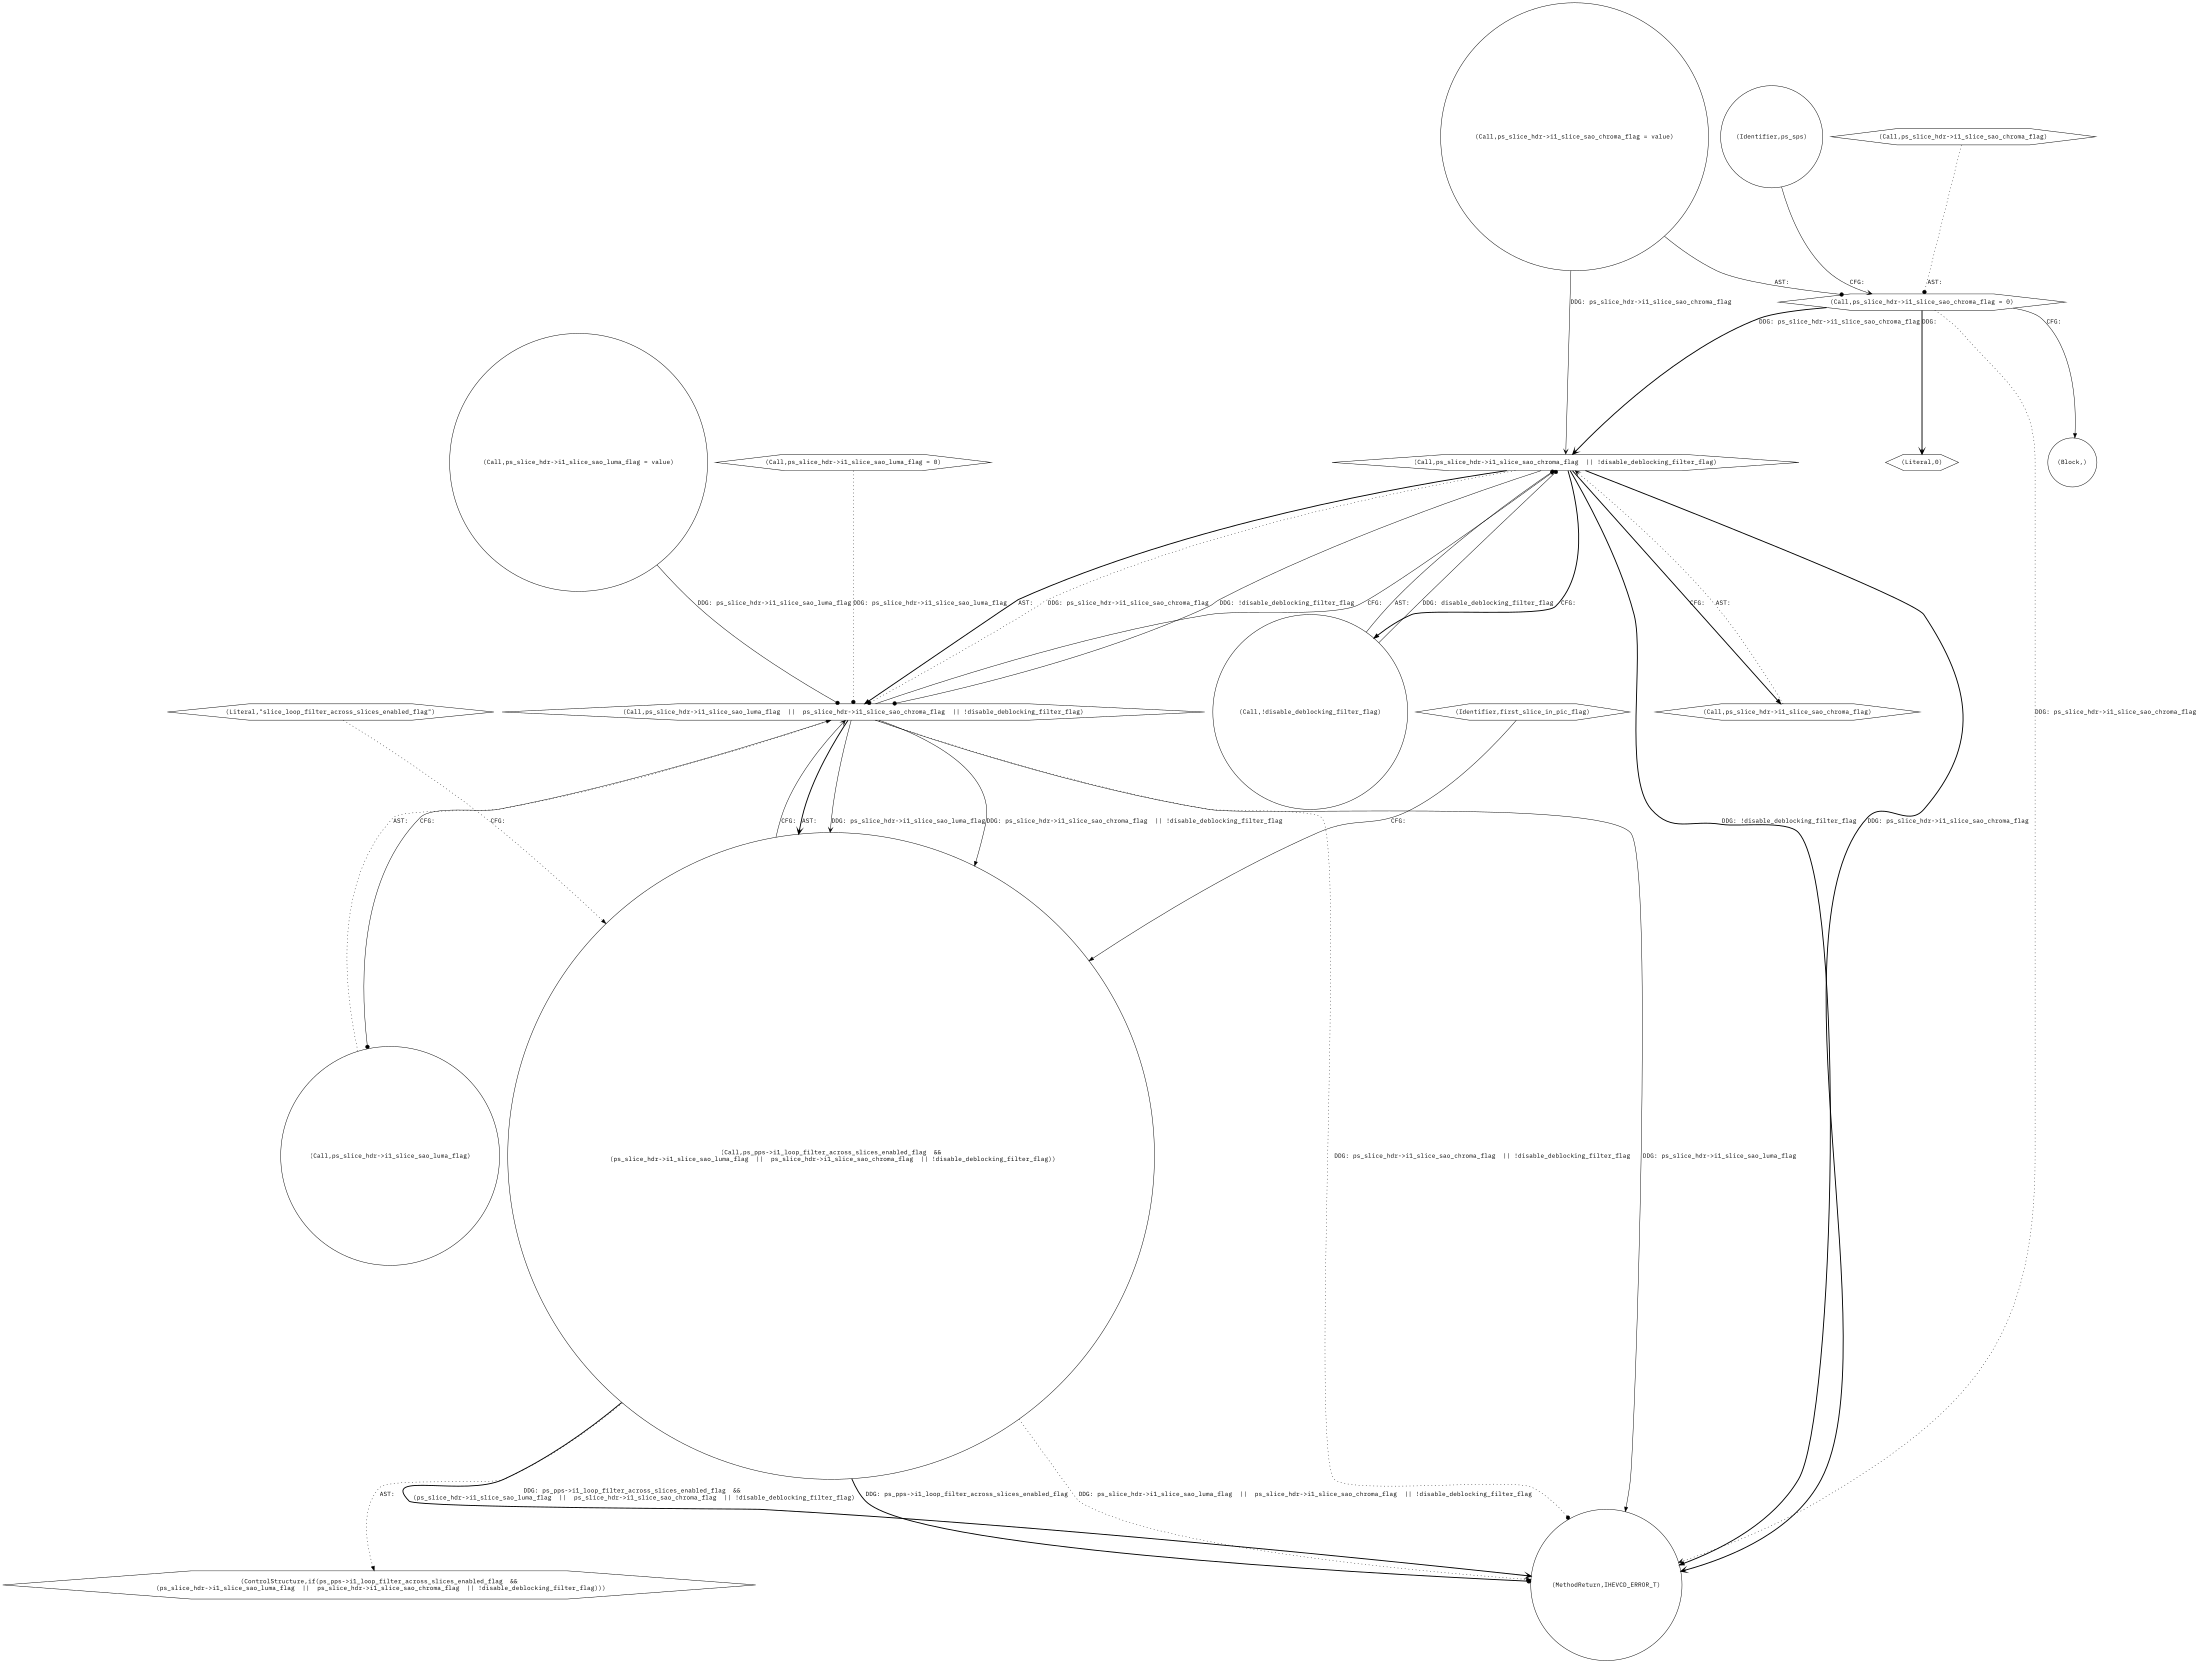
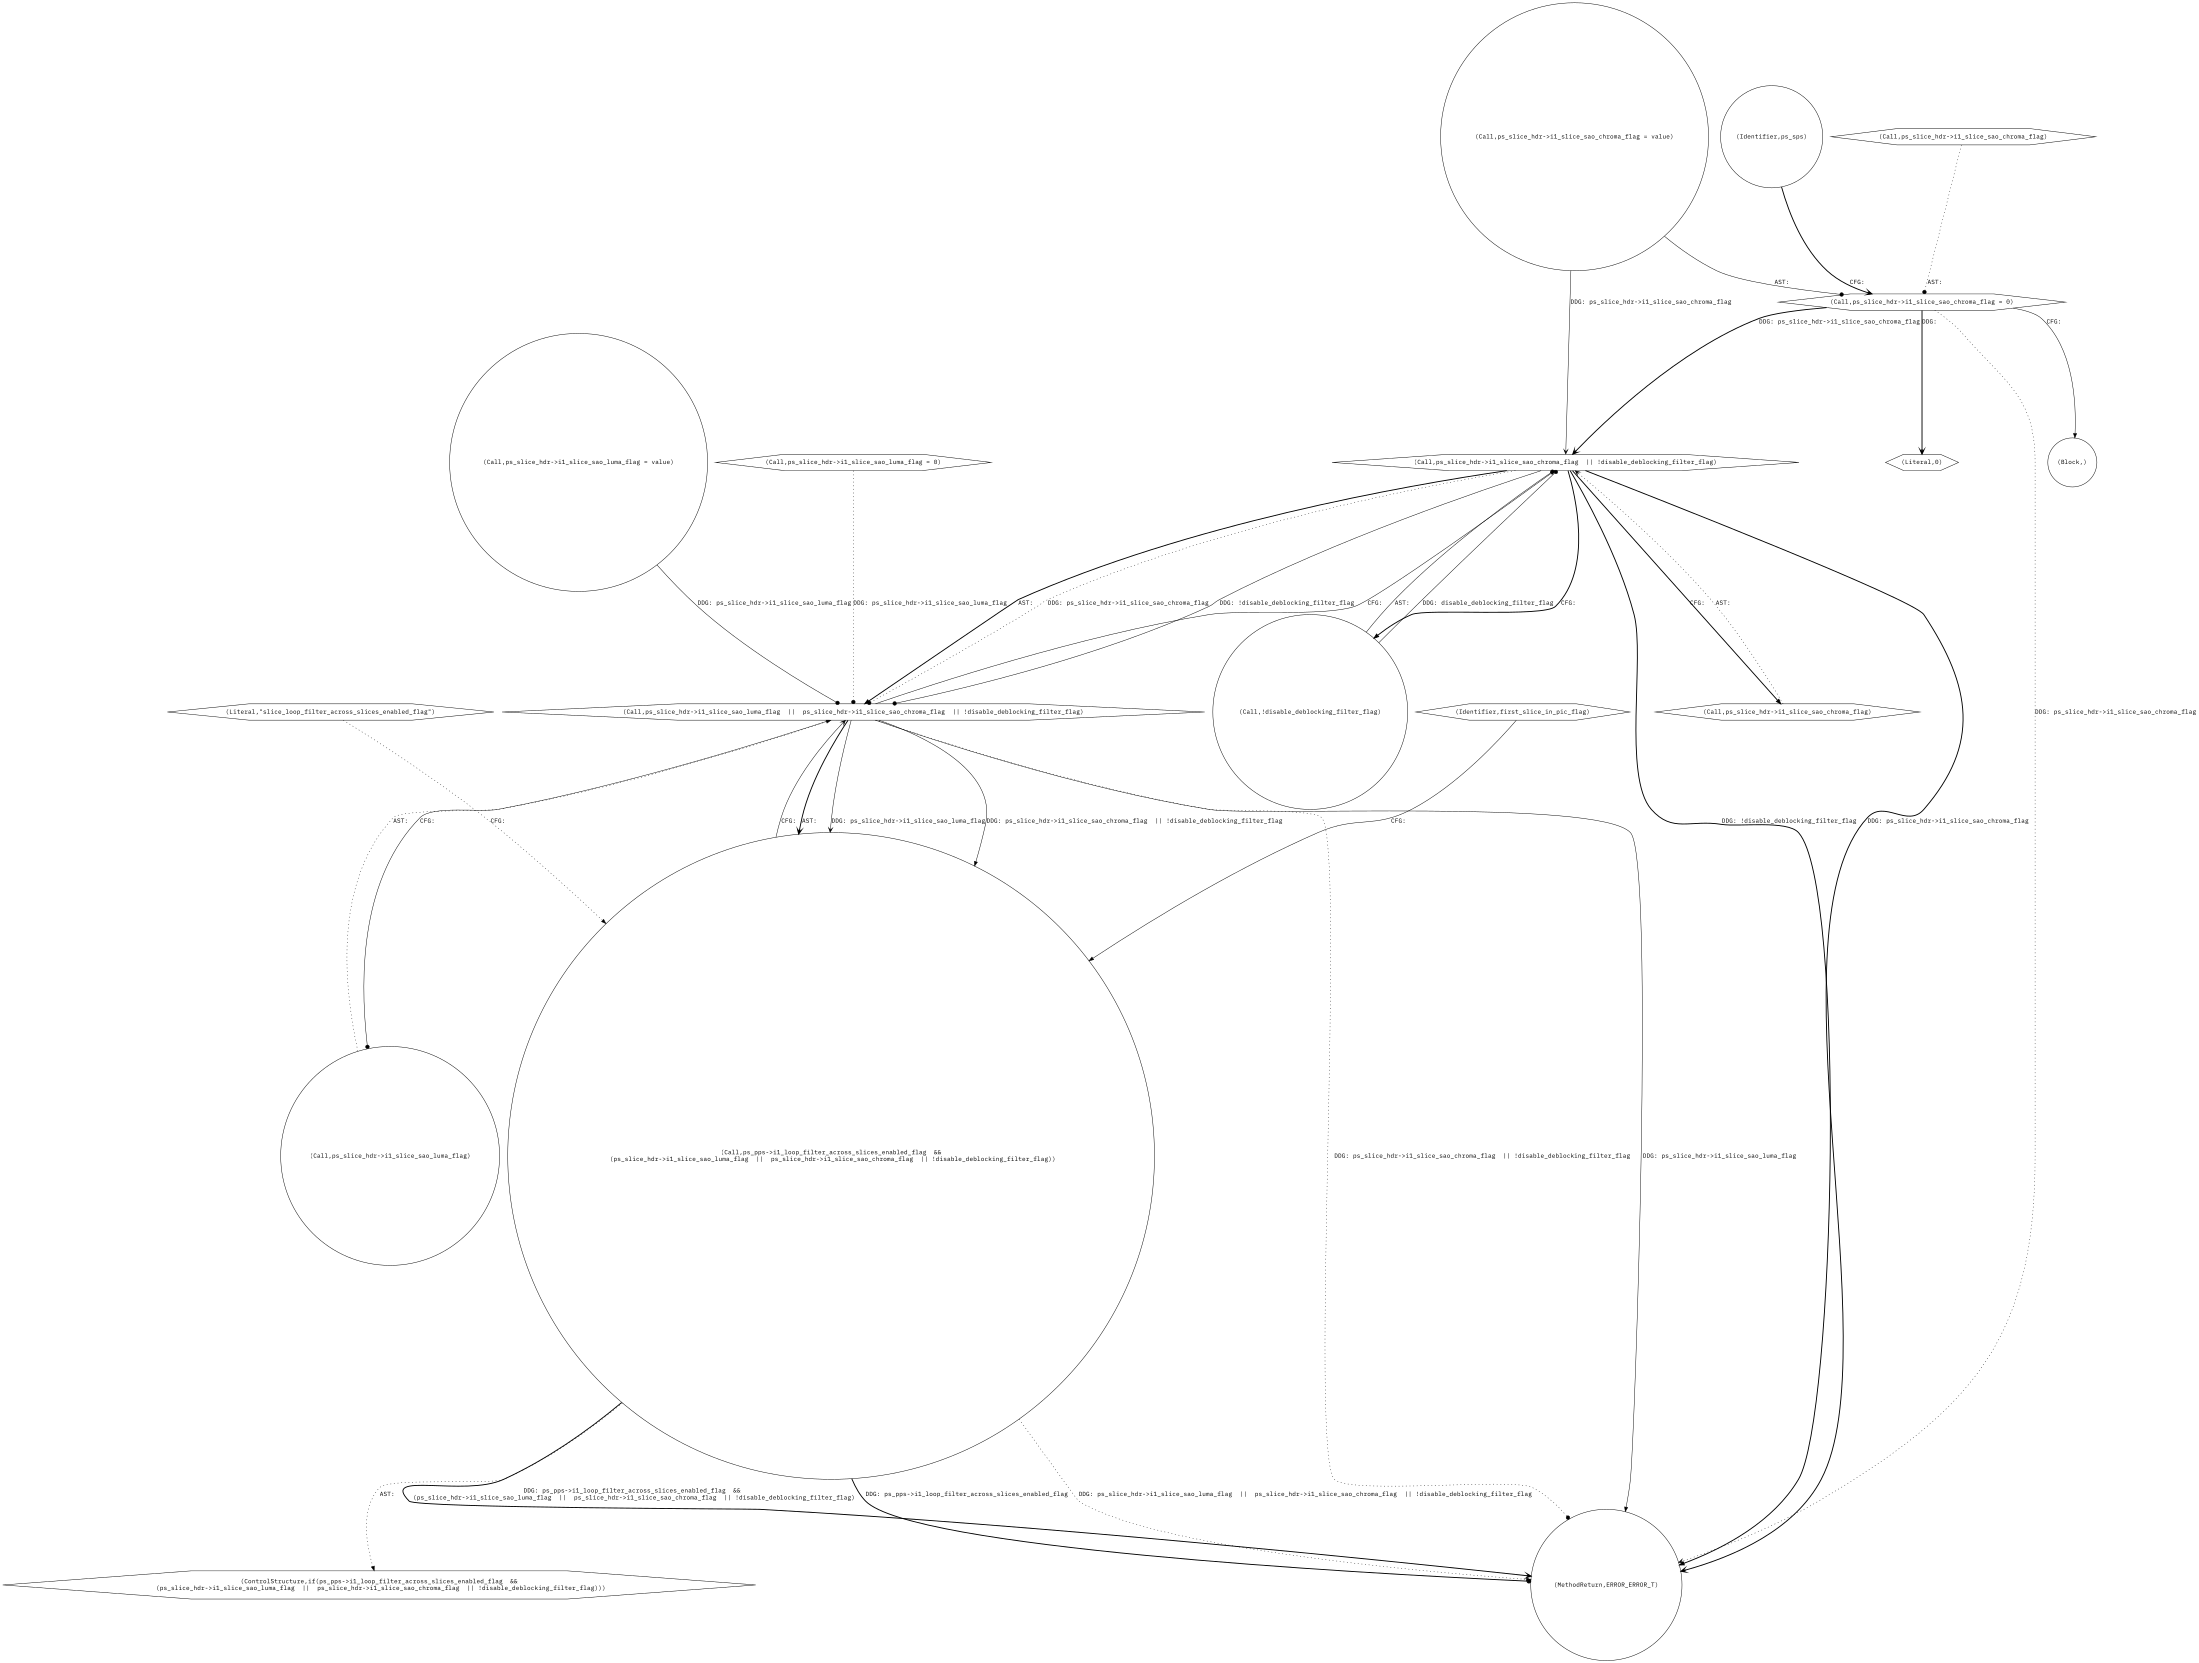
(1811, 252) -> (1811, 252)
(1606, 1585) -> (1606, 1585)
